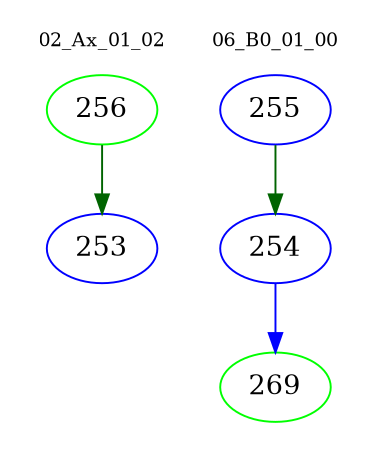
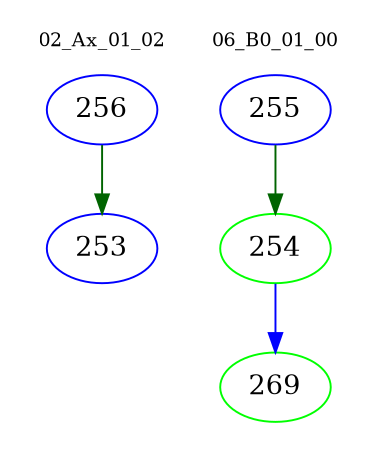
(102, 110) -> (102, 110)
(275, 249) -> (275, 249)
